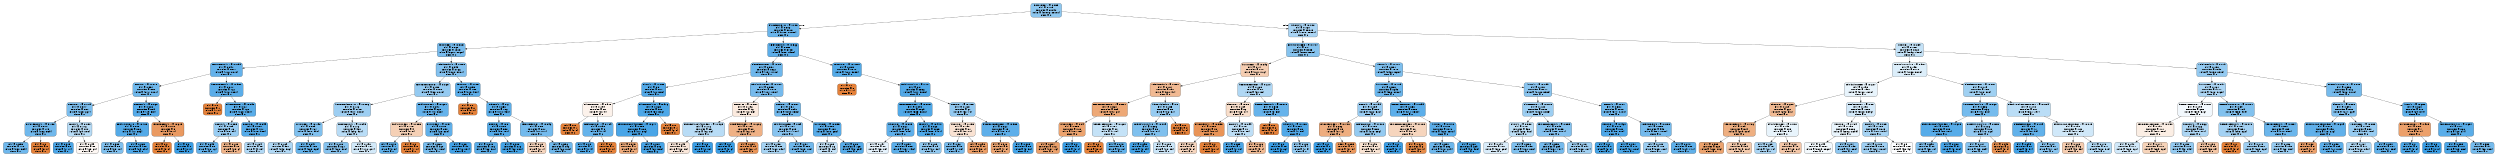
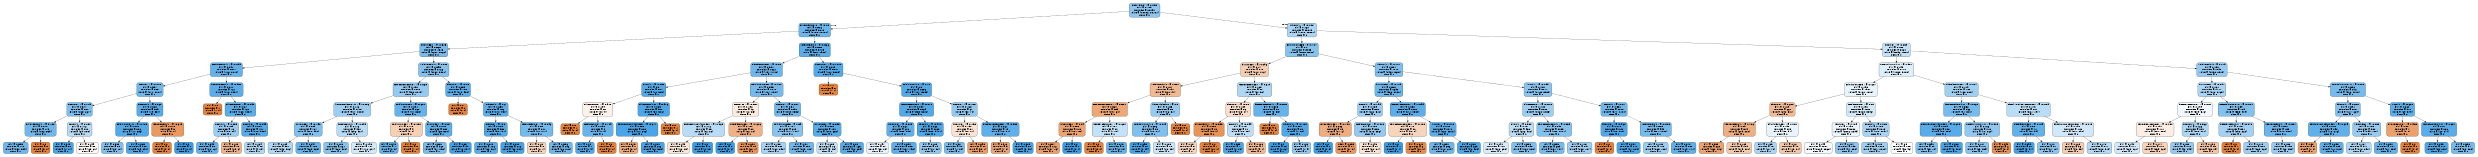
(364, 148) -> (364, 148)
(653, 148) -> (653, 148)
(1604, 148) -> (1604, 148)
(2410, 148) -> (2410, 148)
(2432, 148) -> none
